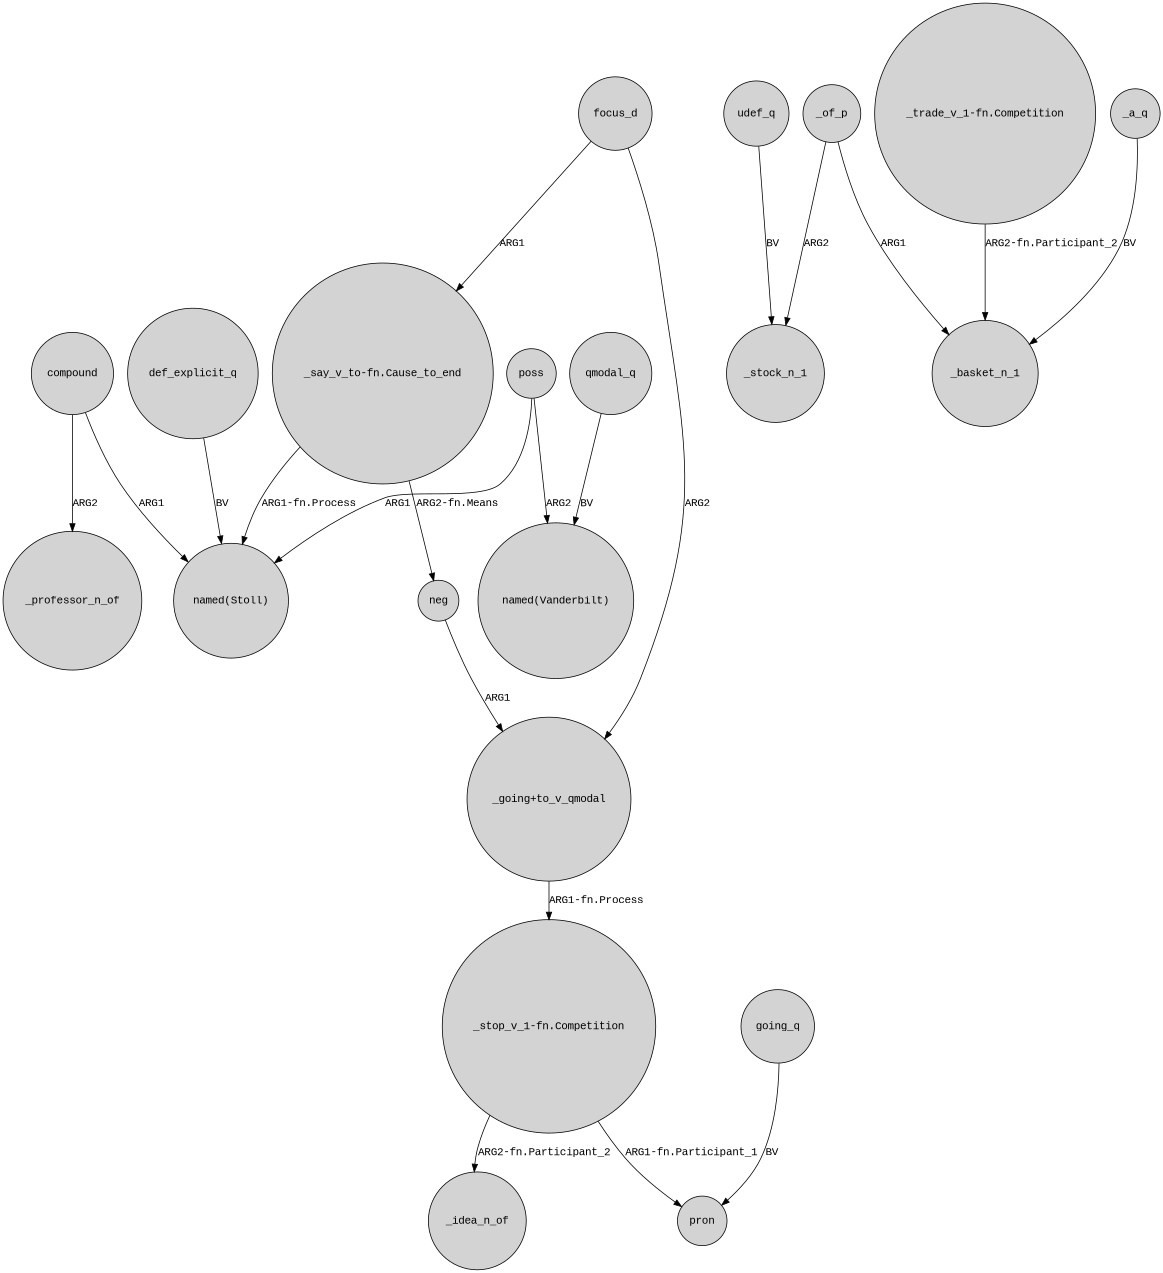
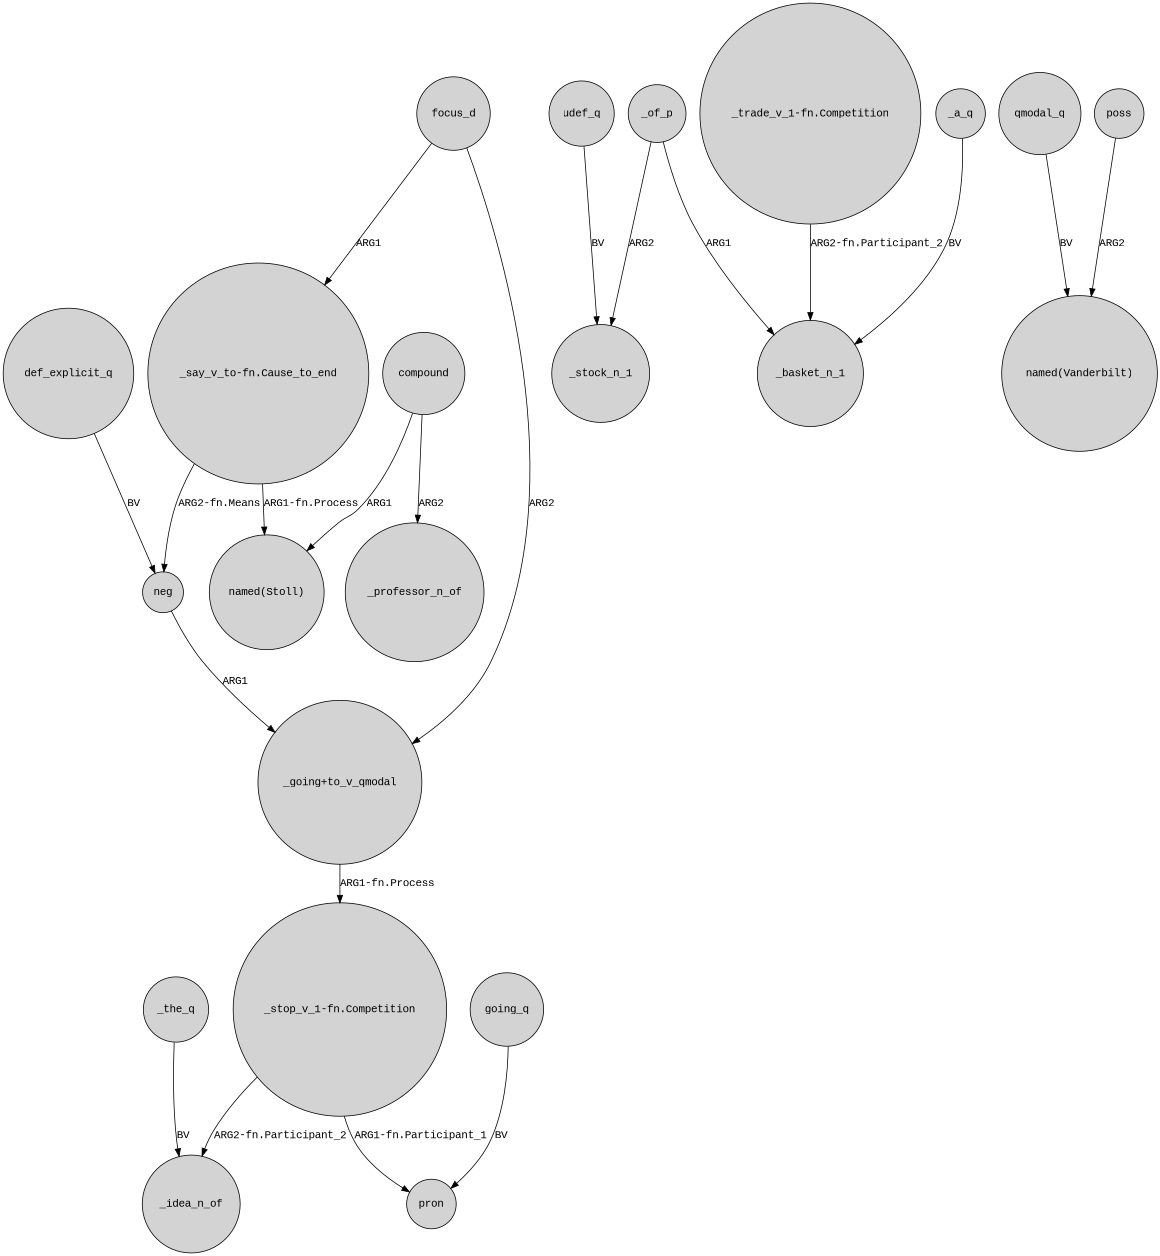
(212, 487) -> (123, 500)
(430, 494) -> none
none -> (176, 1010)
